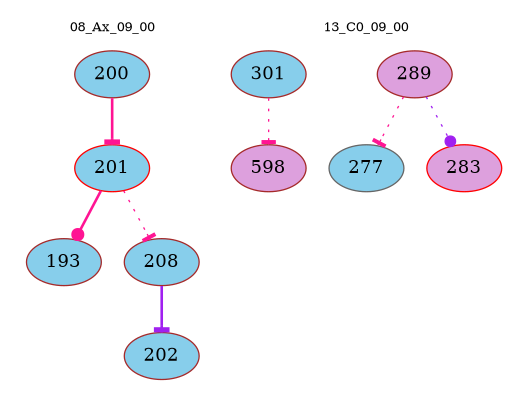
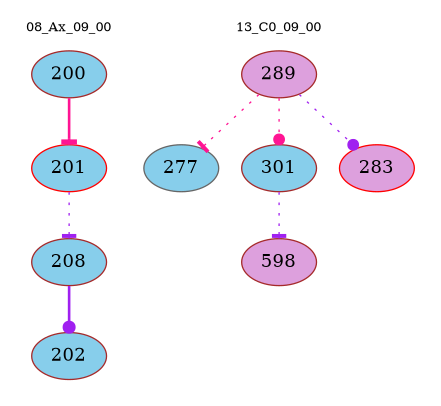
none -> (279, 116)
(269, 118) -> (279, 212)
(135, 212) -> (69, 212)
(64, 262) -> none
(162, 306) -> (69, 304)
